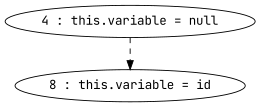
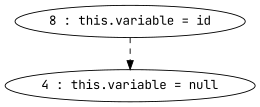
(130, 49) -> (130, 49)
